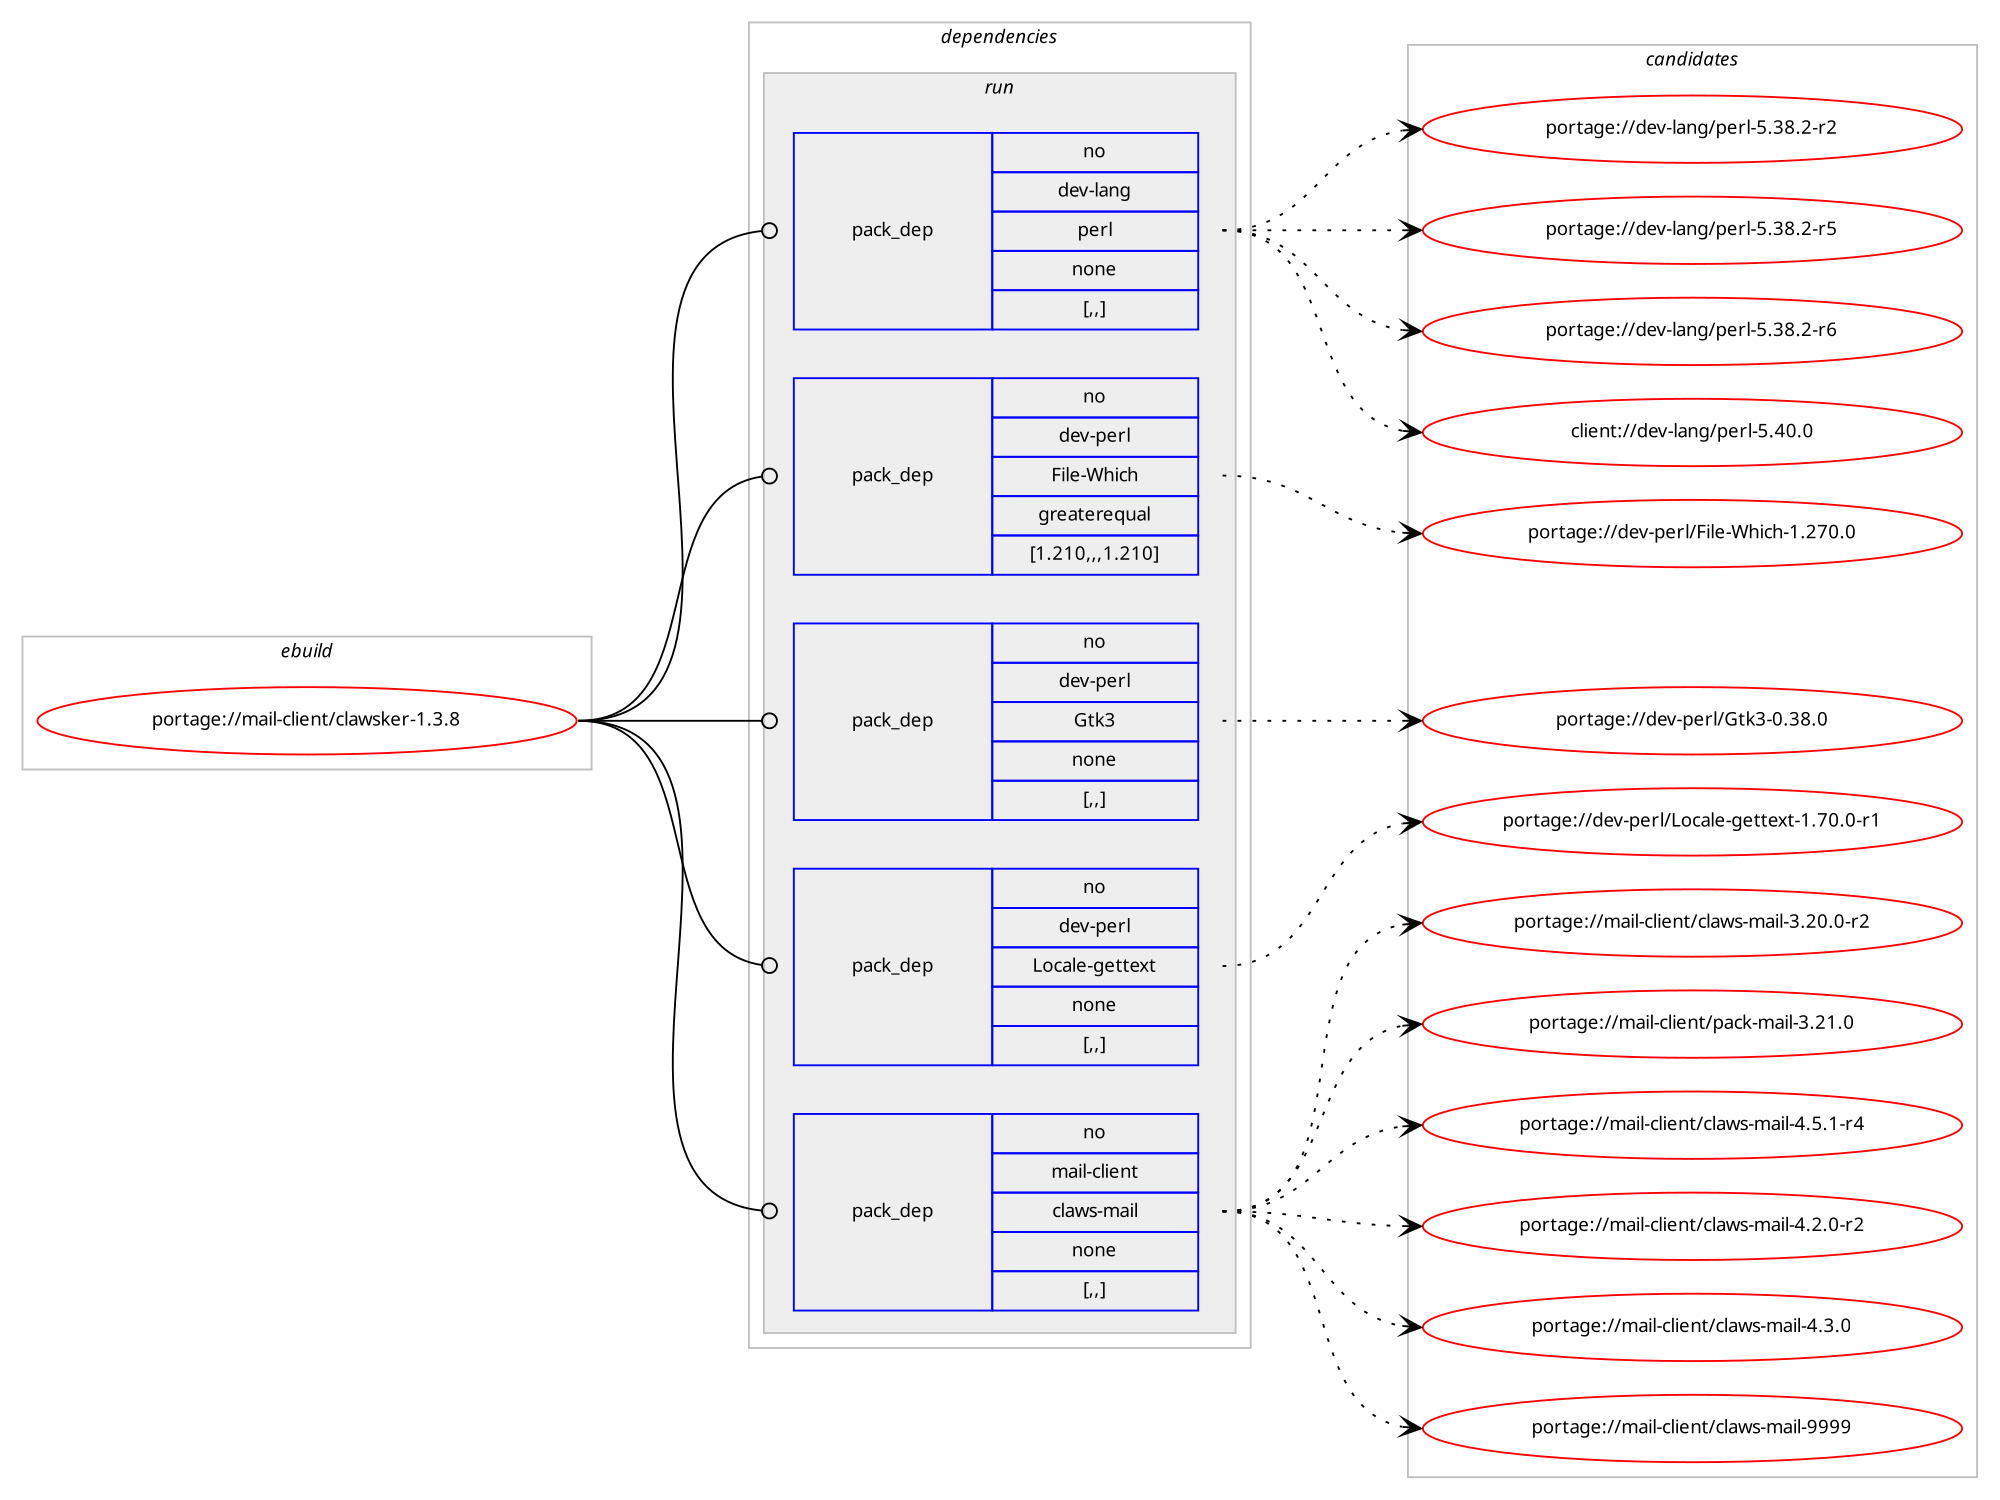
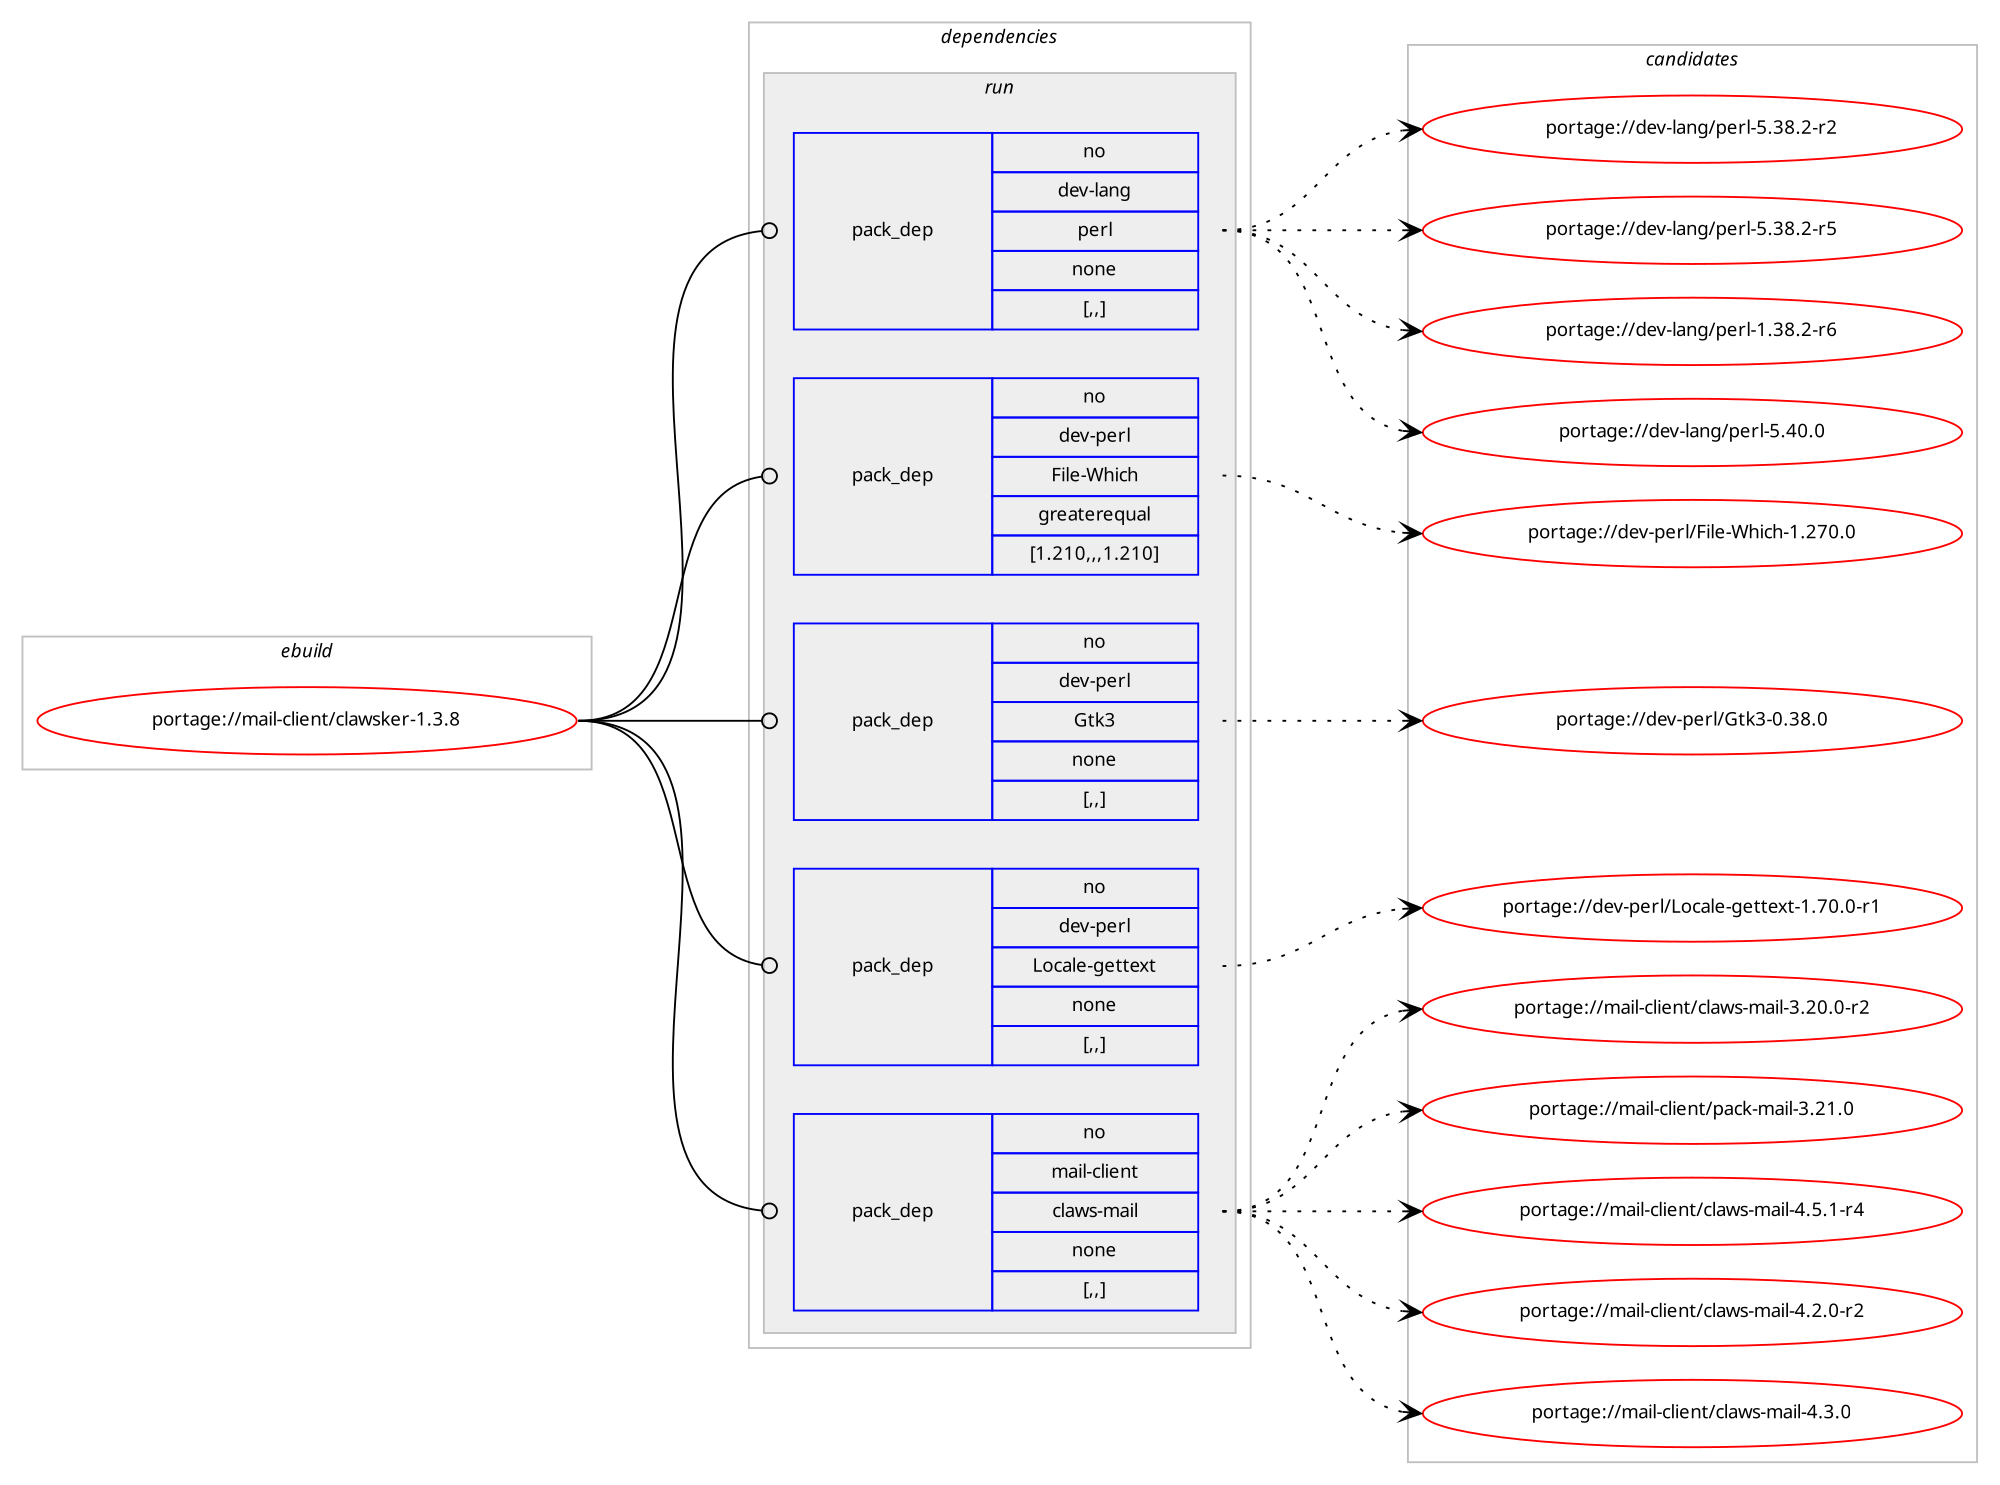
(1692, 331) -> (1692, 331)
(1692, 432) -> (1692, 432)
(1692, 1429) -> none
